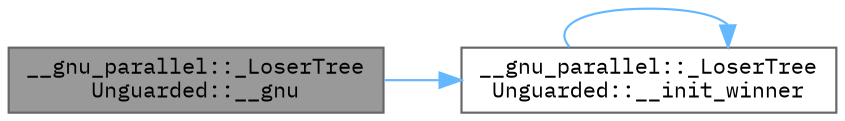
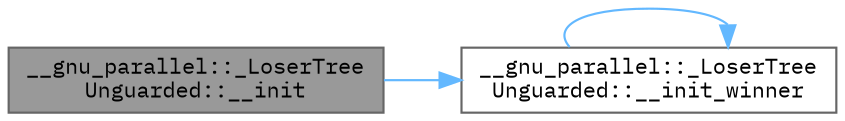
(196, 80) -> (196, 80)
